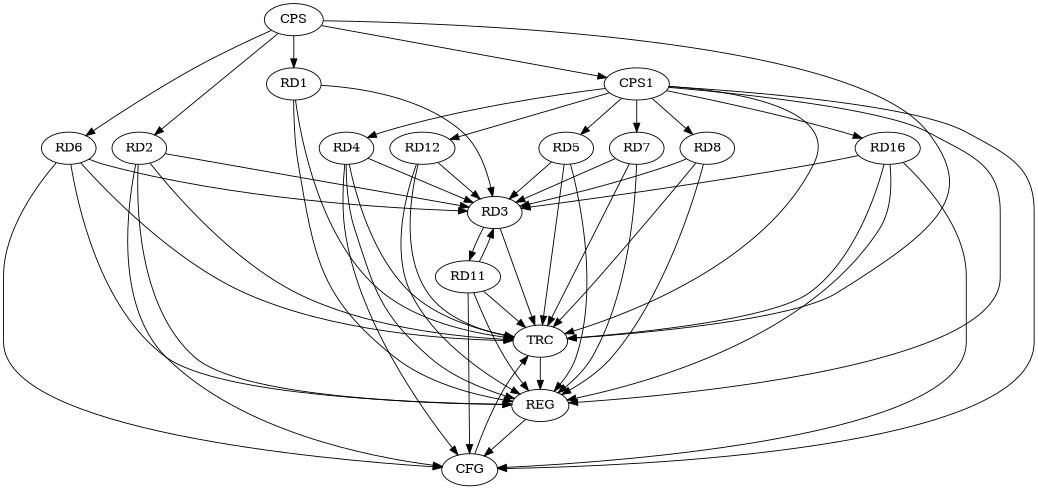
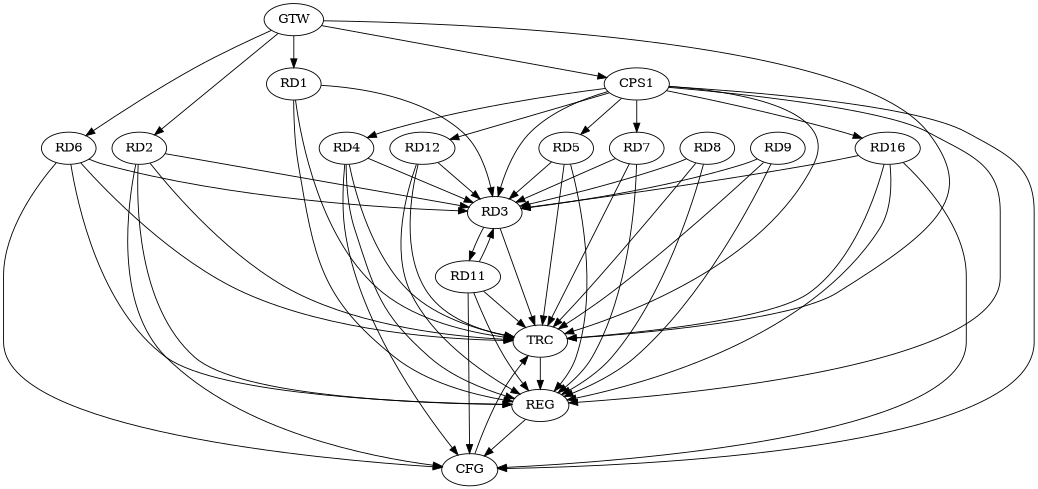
(294, 20) -> (294, 20)
(669, 113) -> (540, 124)
none -> (778, 148)
